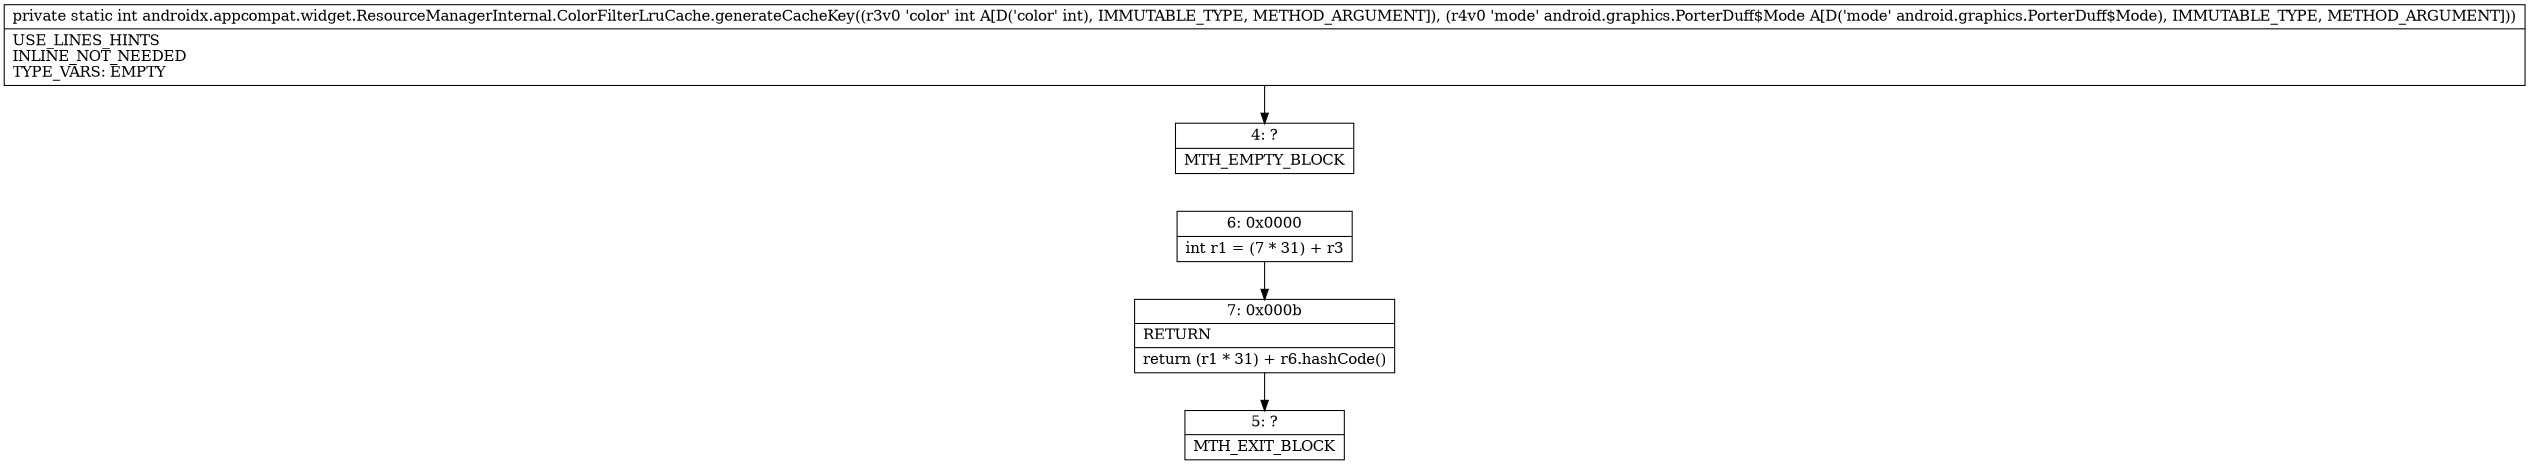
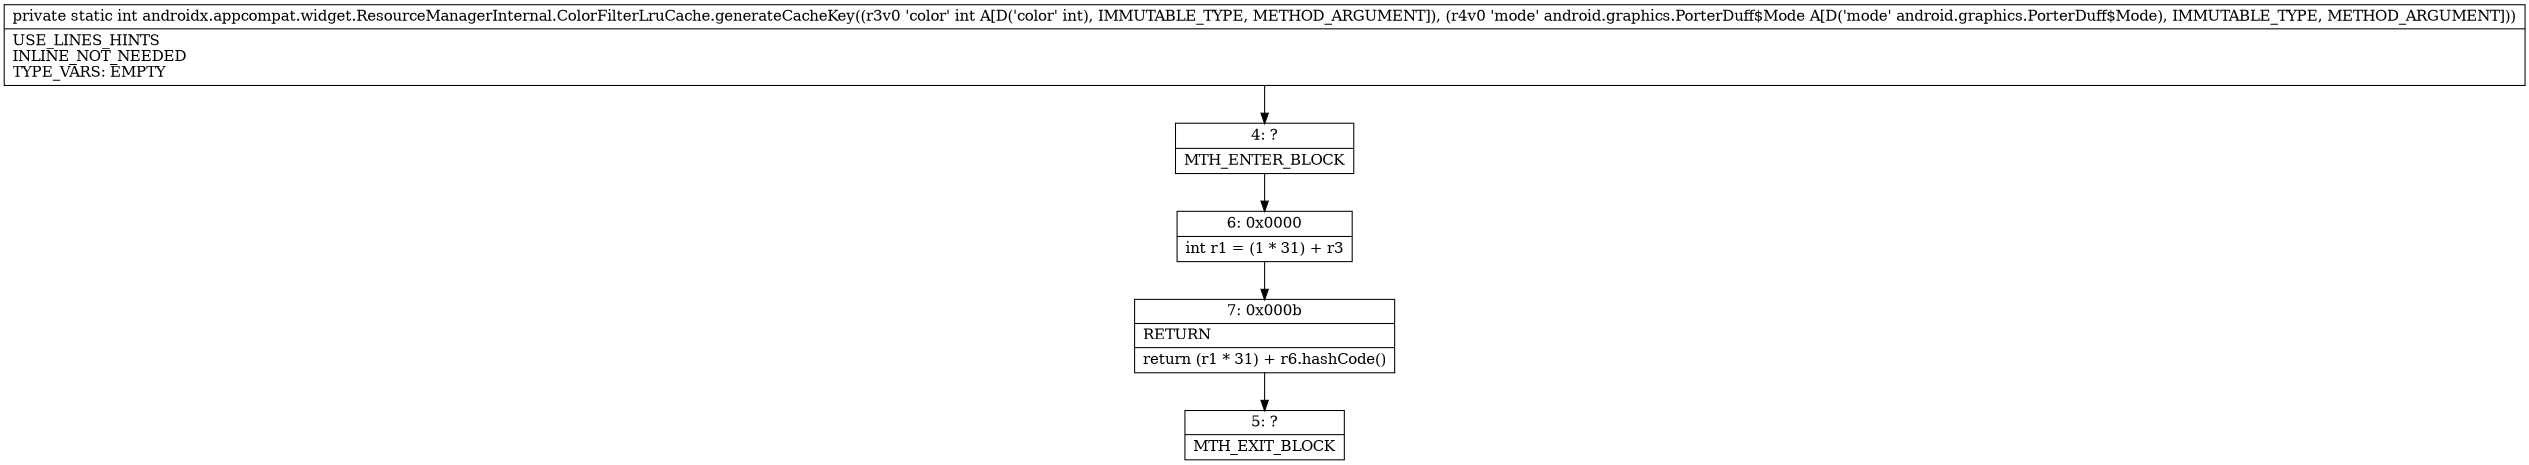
(1265, 160) -> (1265, 160)
none -> (1265, 187)
(1265, 249) -> (1265, 249)
